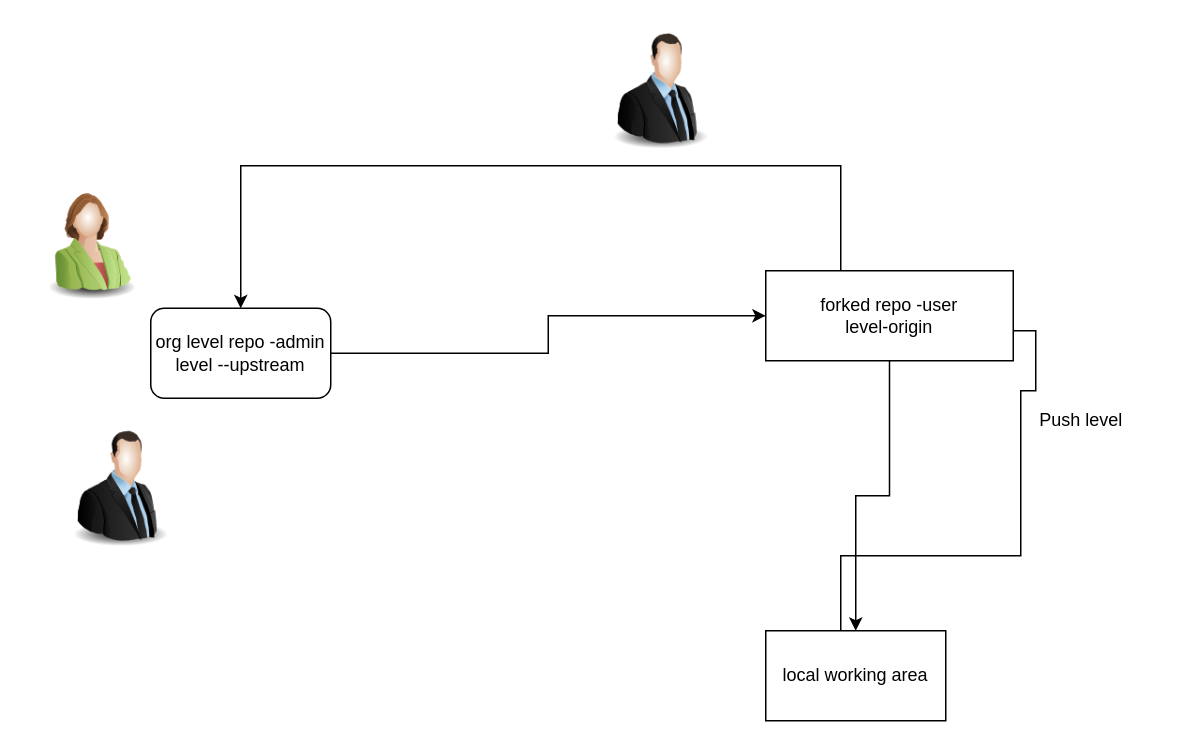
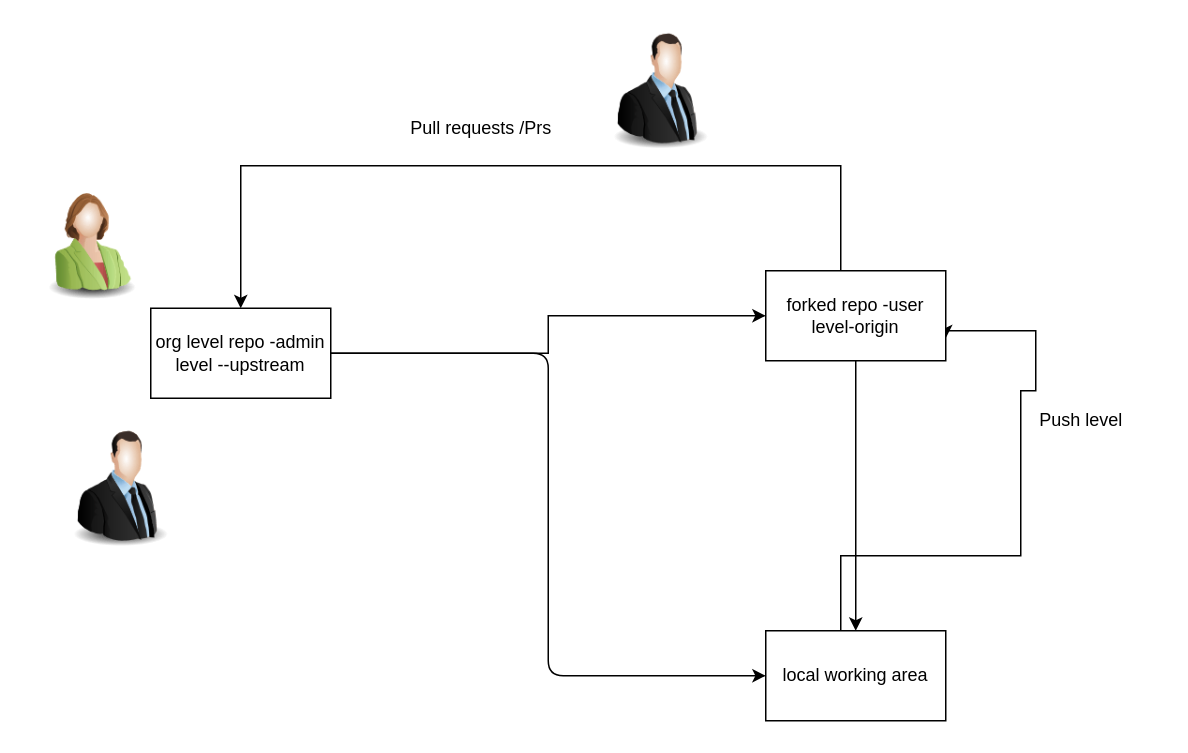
none -> (481, 128)
(890, 316) -> (856, 316)
(241, 353) -> (241, 353)
none -> (548, 615)
